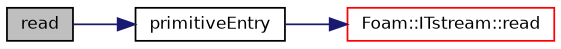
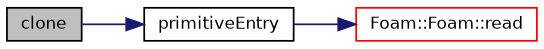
(40, 24) -> (44, 24)
(451, 24) -> (447, 24)
